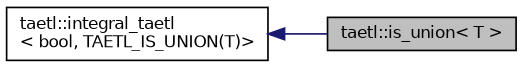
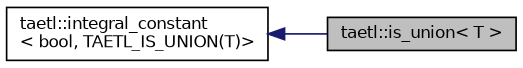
(137, 34) -> (137, 34)
